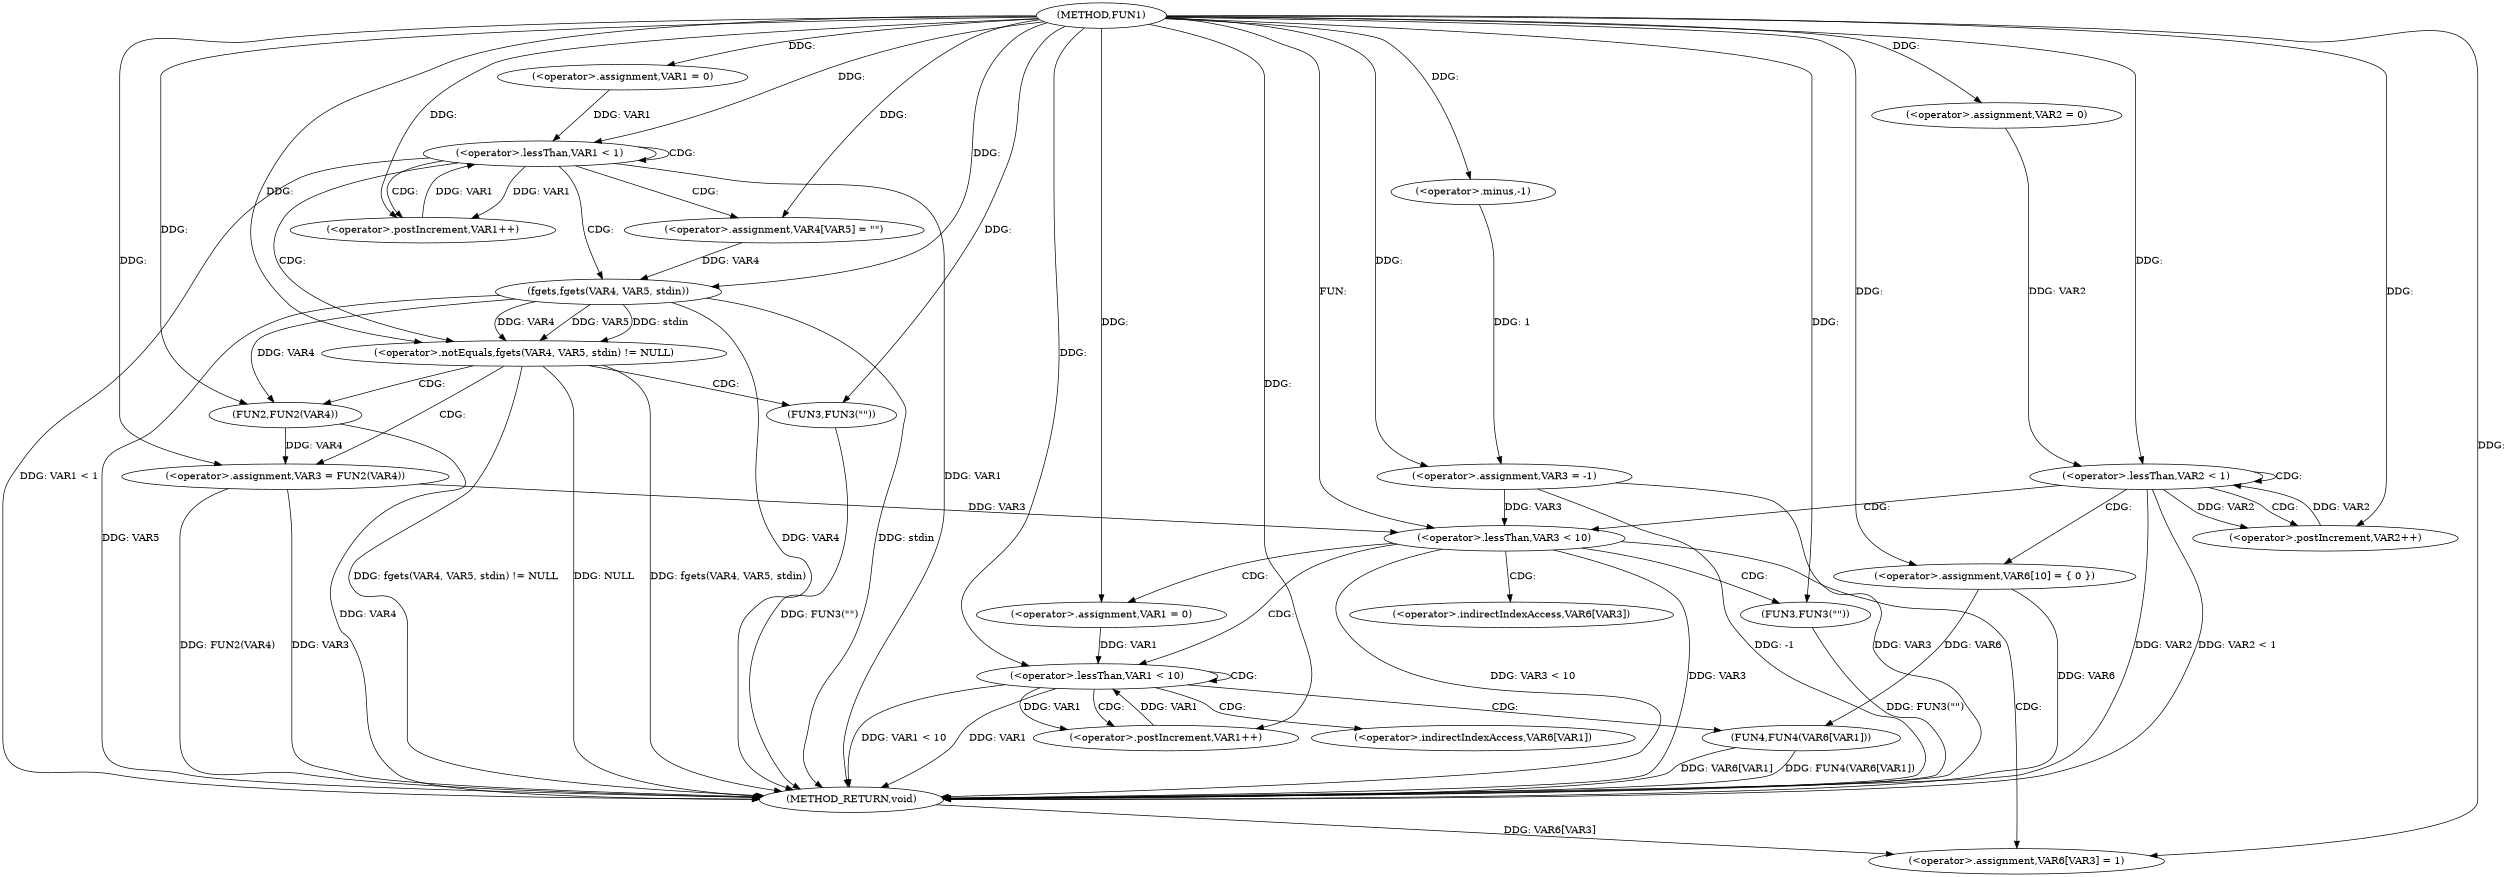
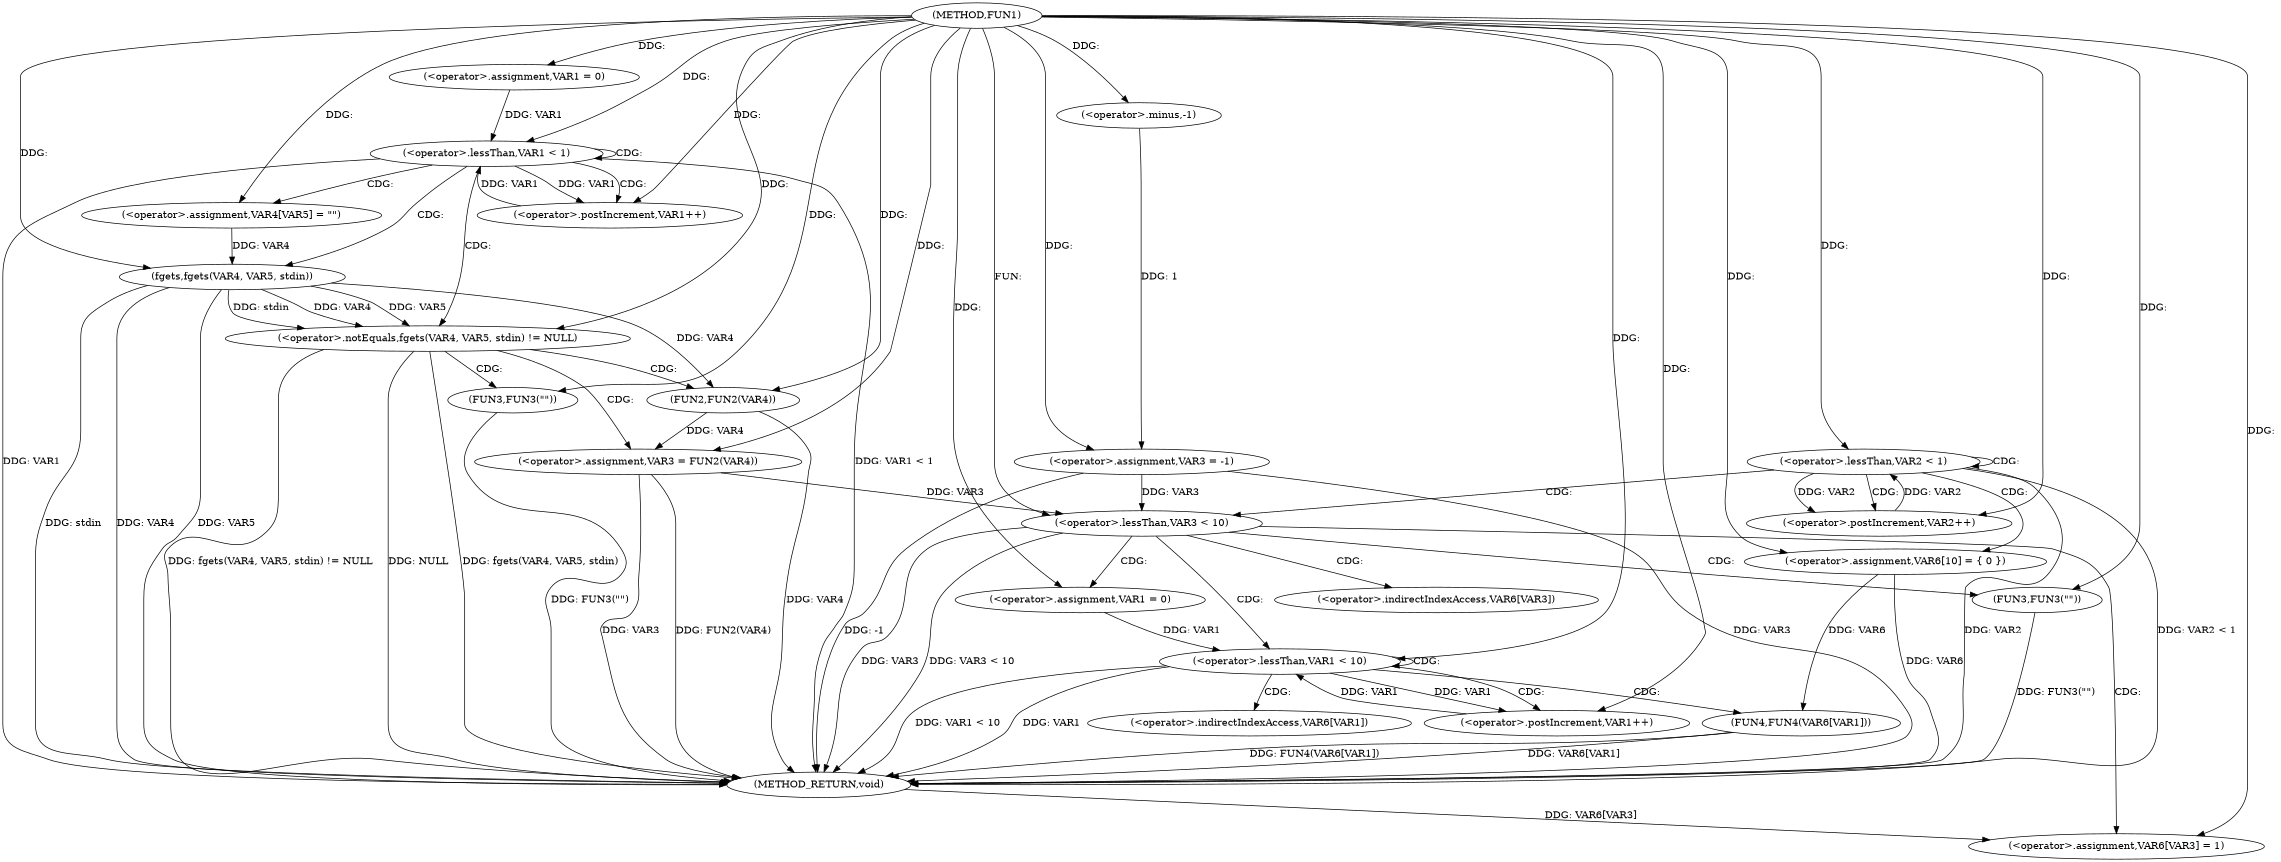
(1997, 115) -> none
